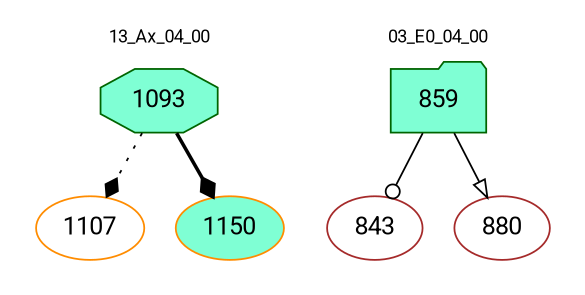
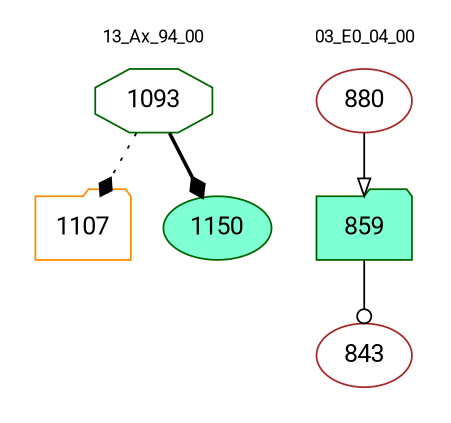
(160, 38) -> (154, 38)
(159, 101) -> (154, 101)
(467, 157) -> (364, 156)
(90, 228) -> (83, 228)
(230, 228) -> (217, 228)
